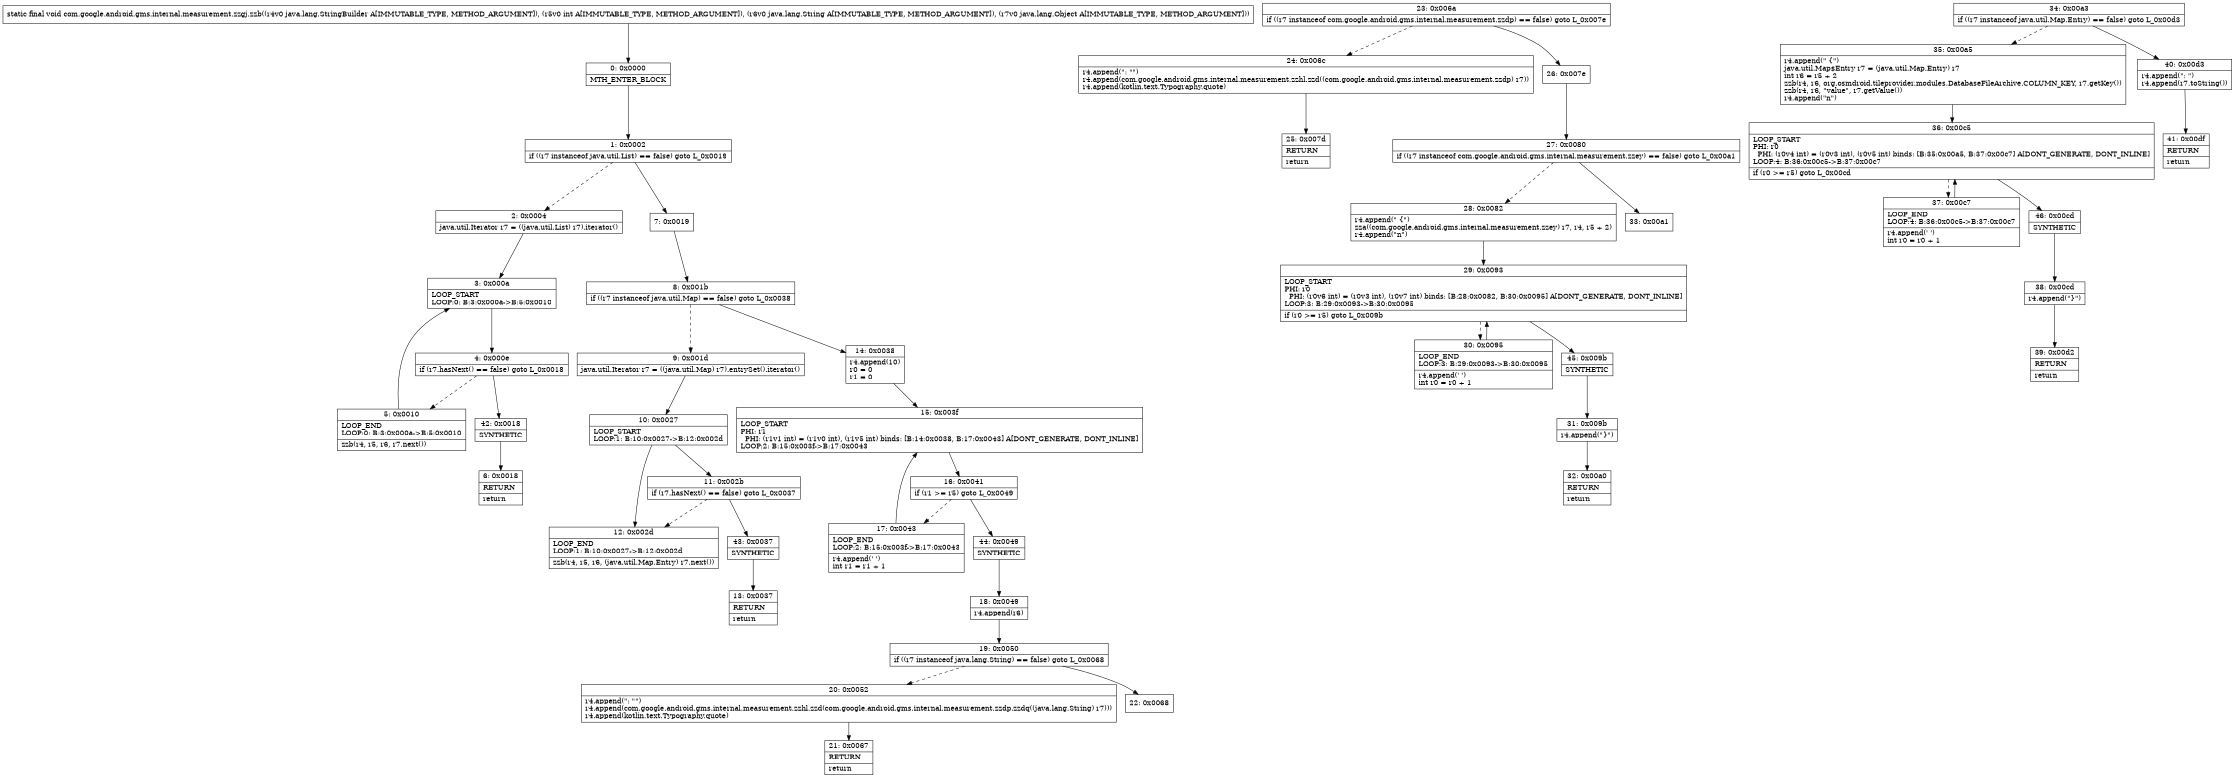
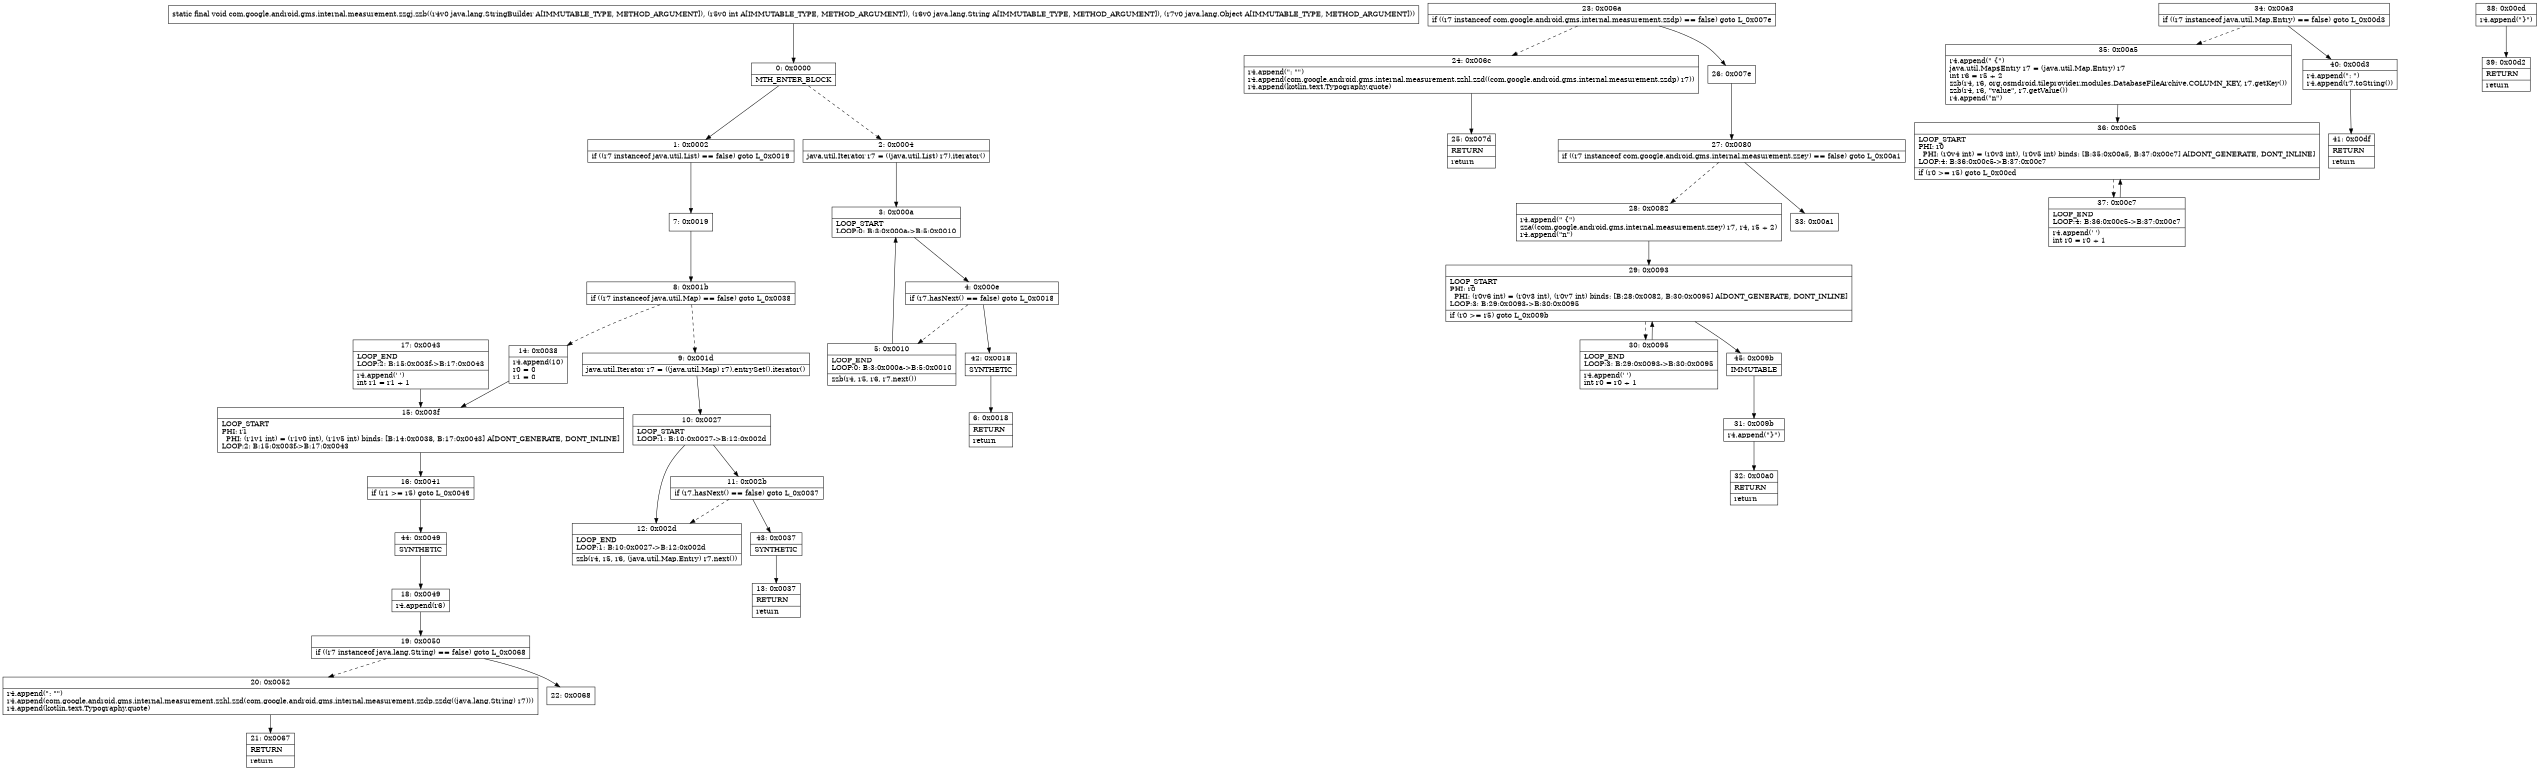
(581, 185) -> (843, 111)
(2055, 222) -> none
(780, 328) -> (615, 323)
(1587, 370) -> (1754, 370)
(940, 510) -> none
